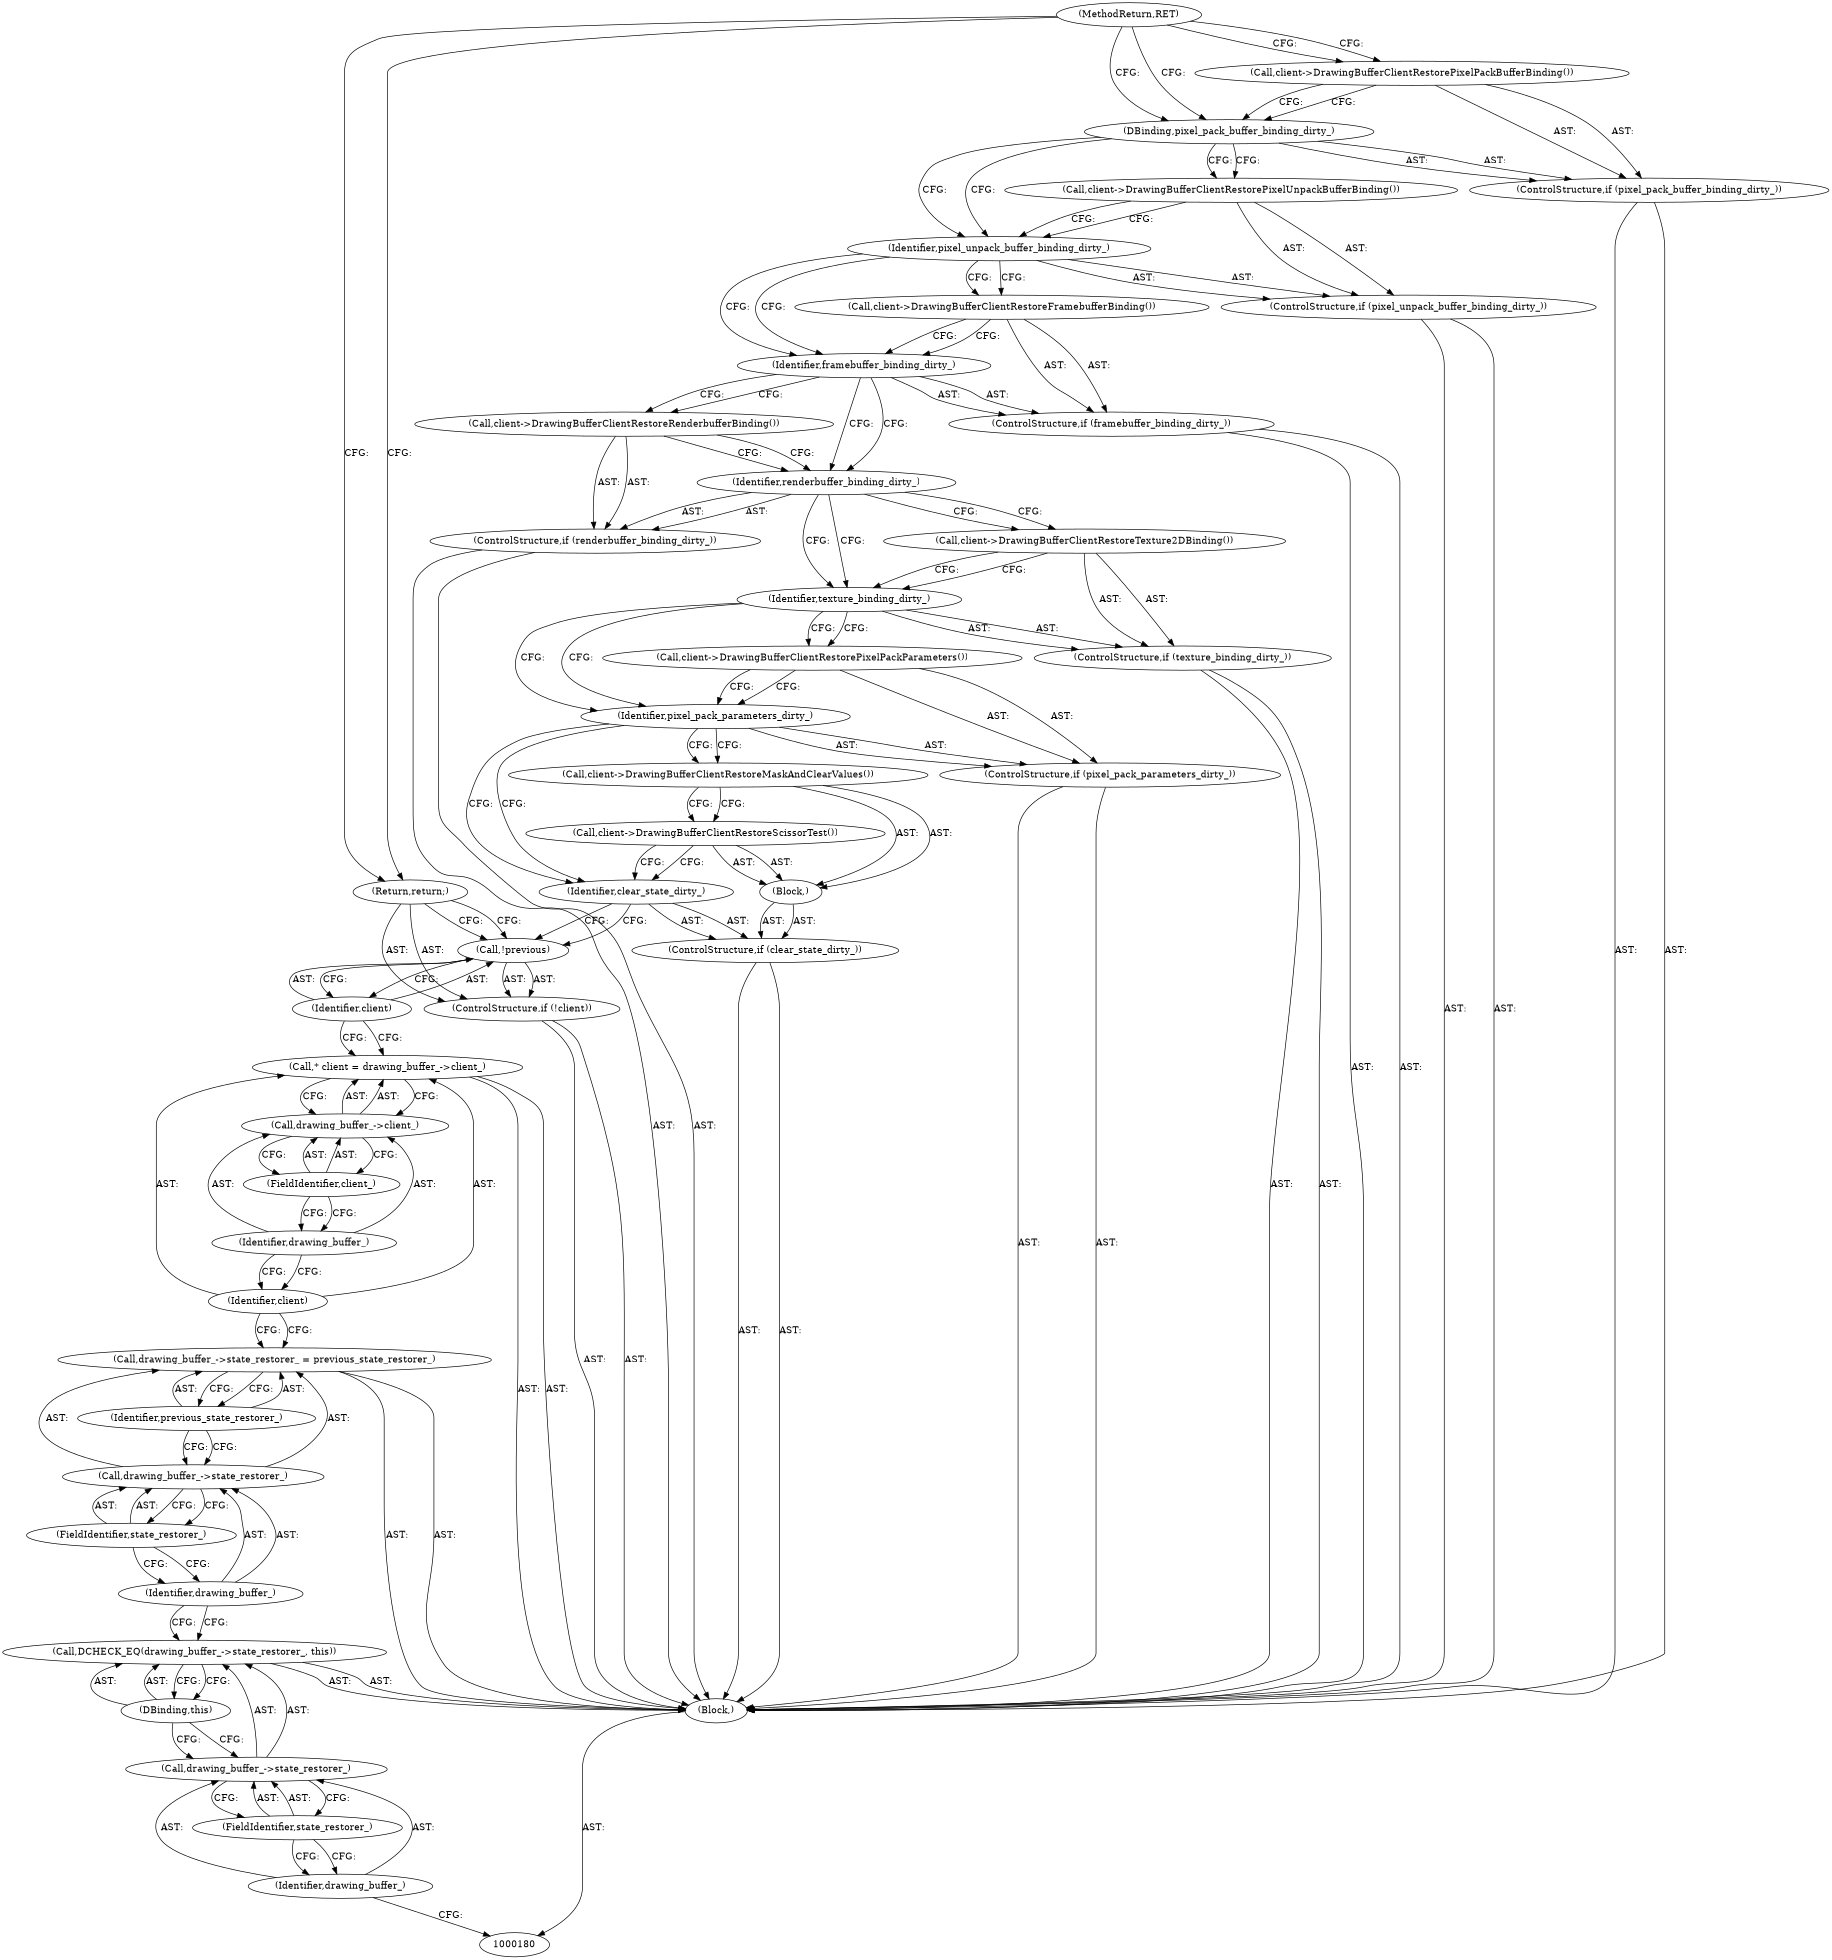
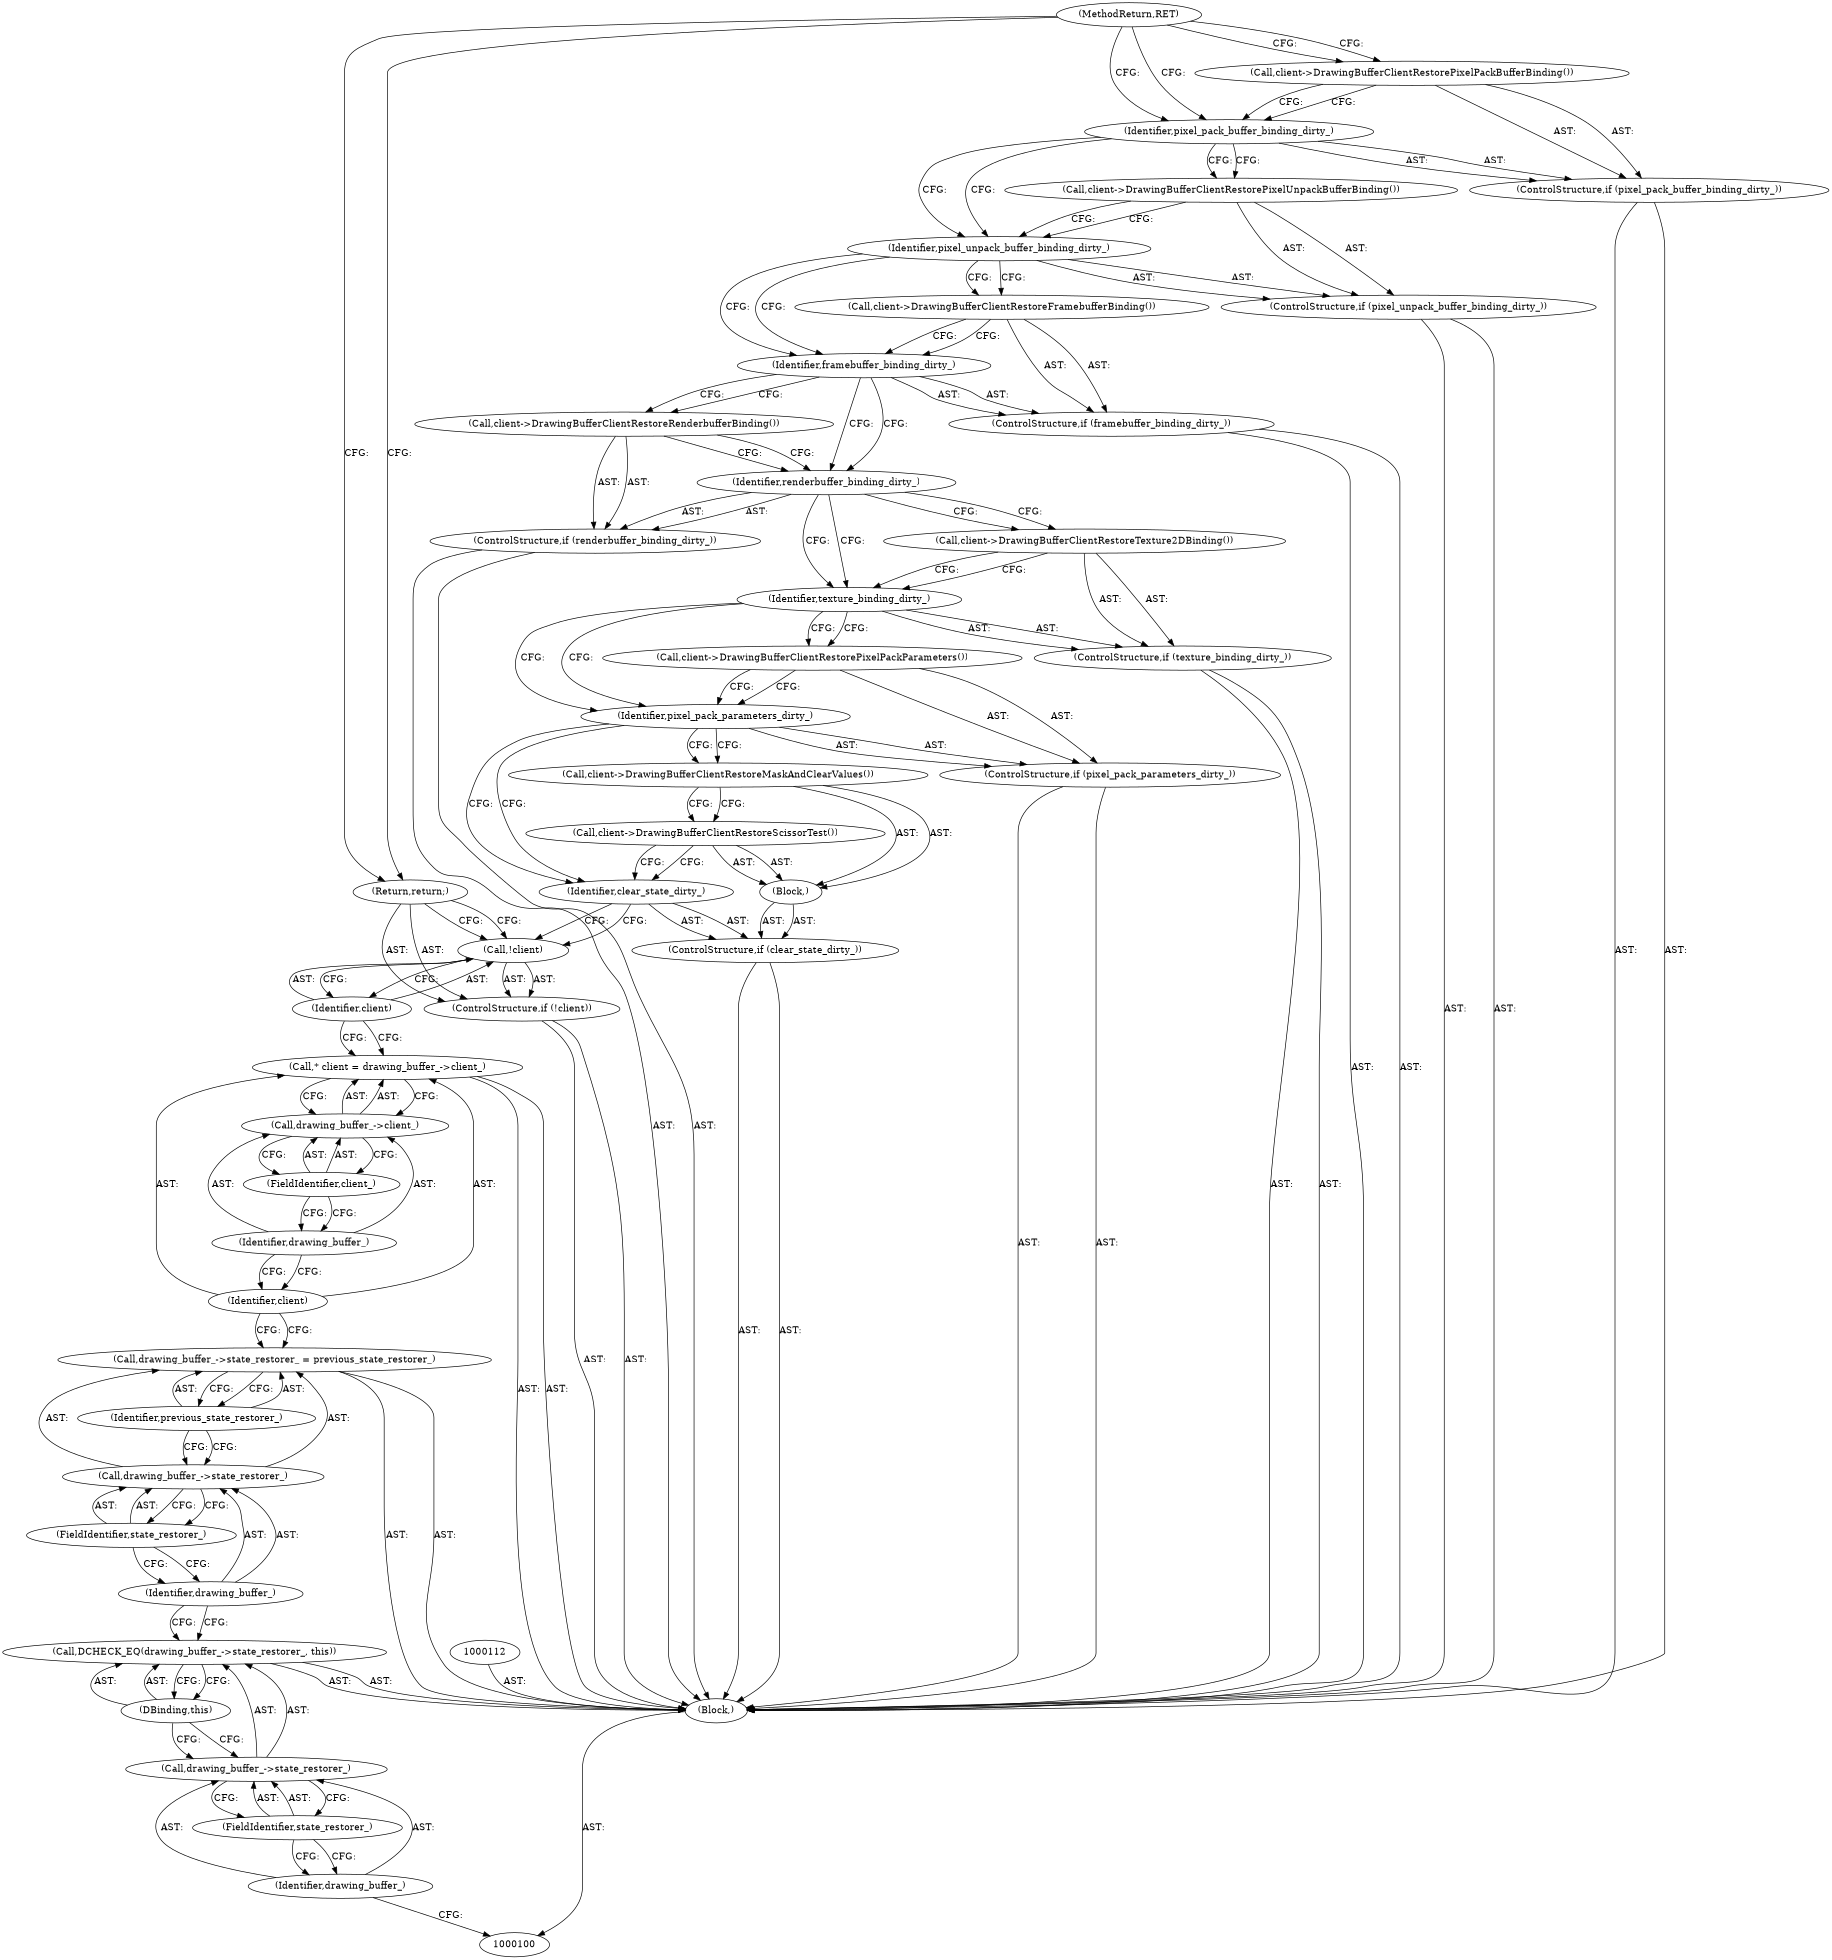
(1229, 132) -> (1229, 132)
(513, 951) -> (513, 951)
none -> (485, 1652)
(515, 1945) -> (515, 1945)
